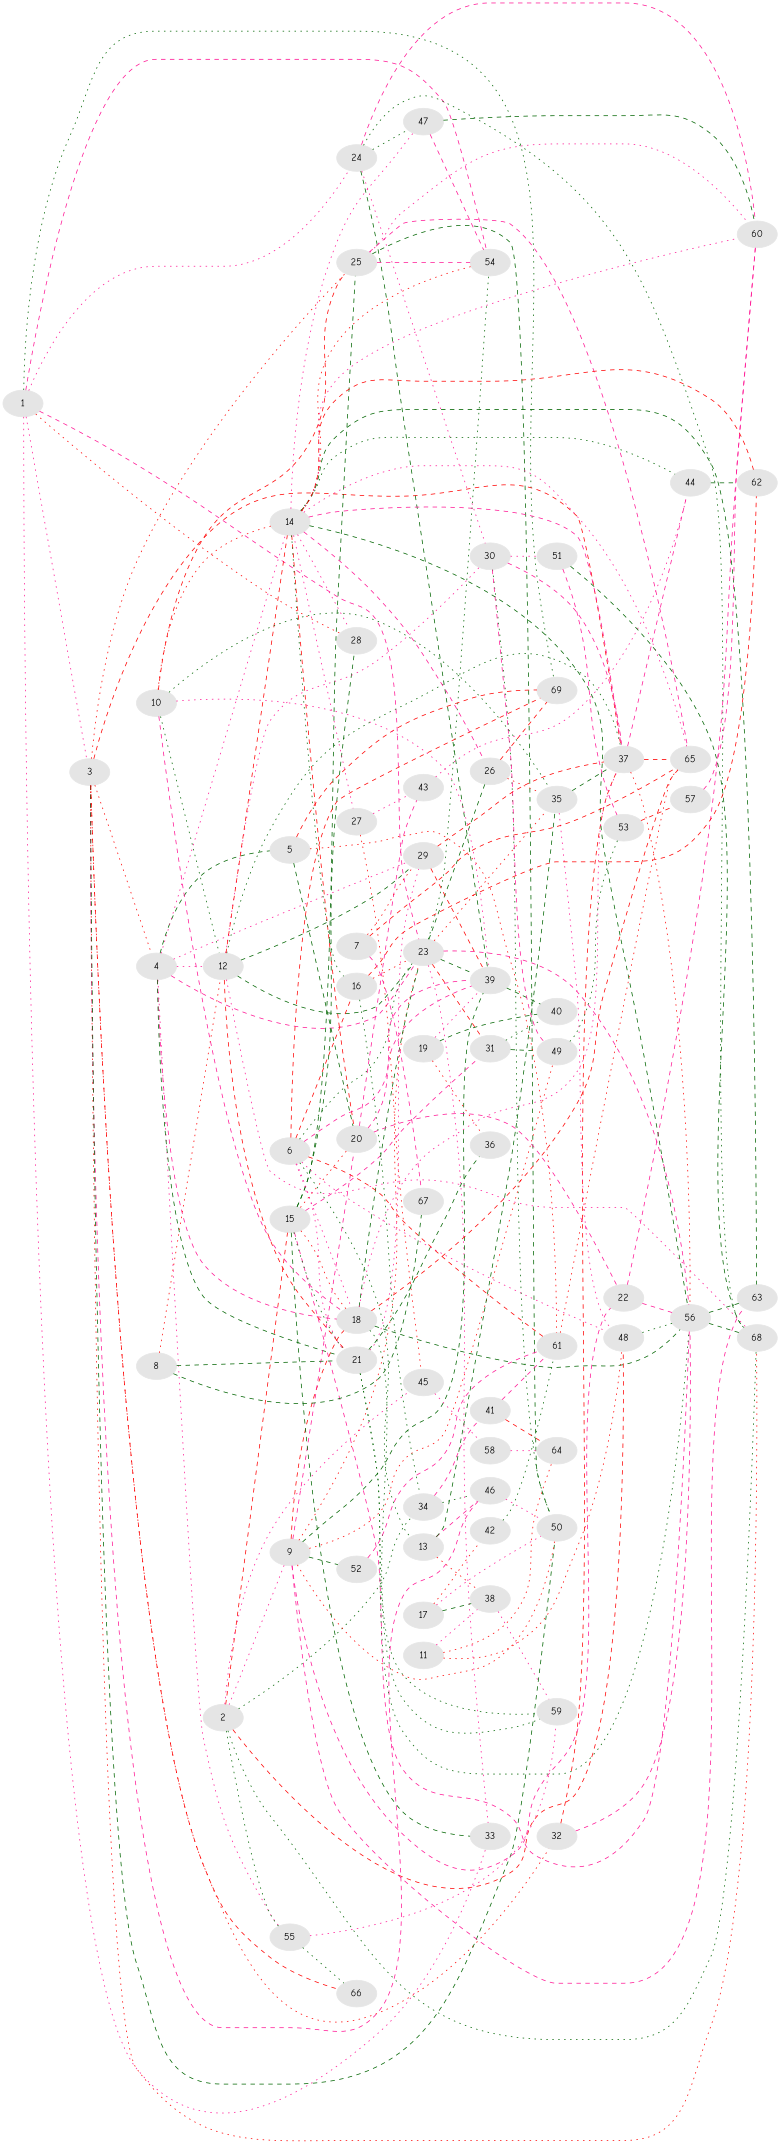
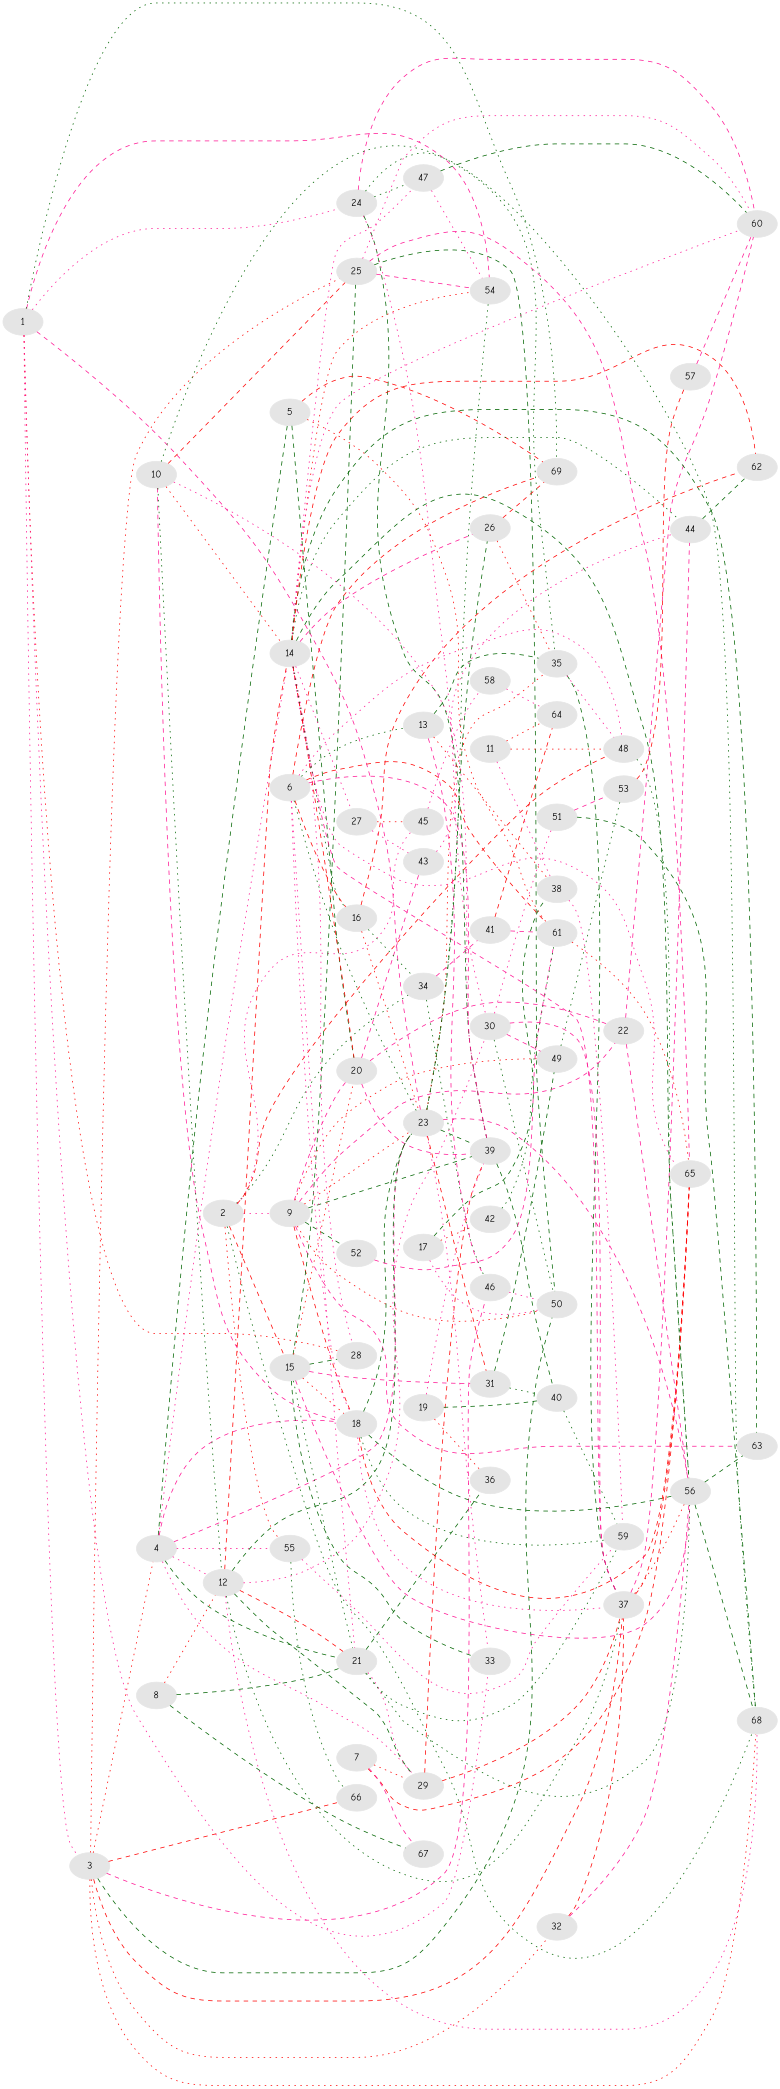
(457, 192) -> (458, 237)
none -> (588, 1462)
(246, 1831) -> (241, 1385)
